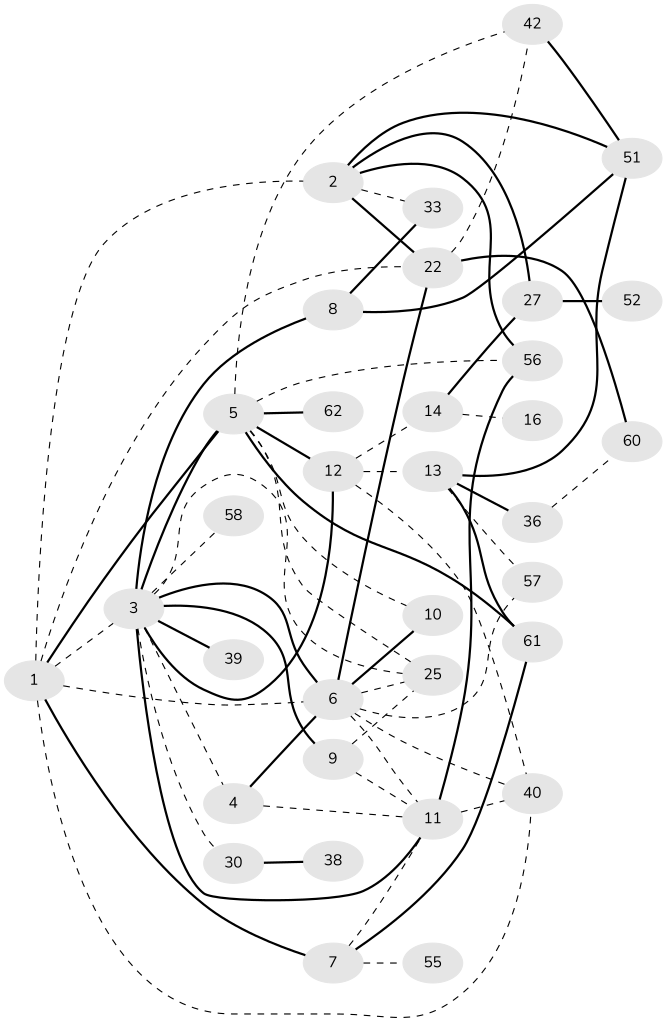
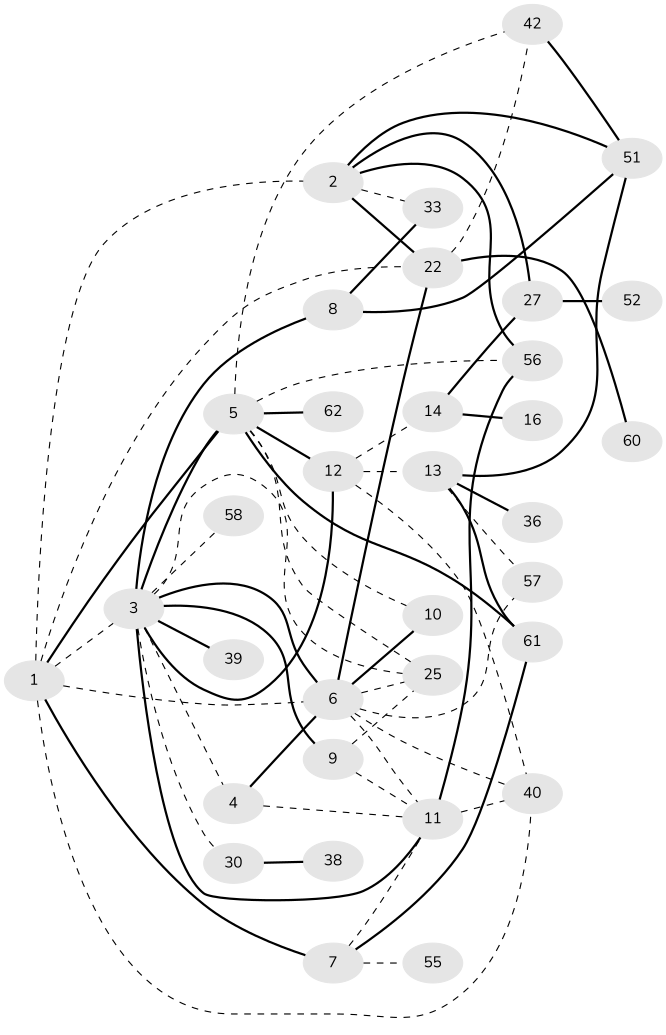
(483, 416) -> (483, 416)
(582, 482) -> none
